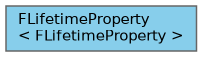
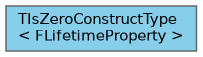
(101, 28) -> (101, 28)
